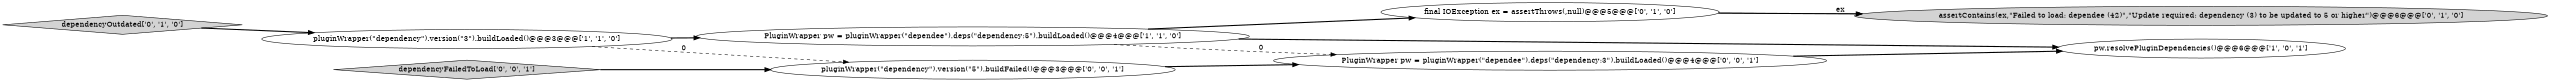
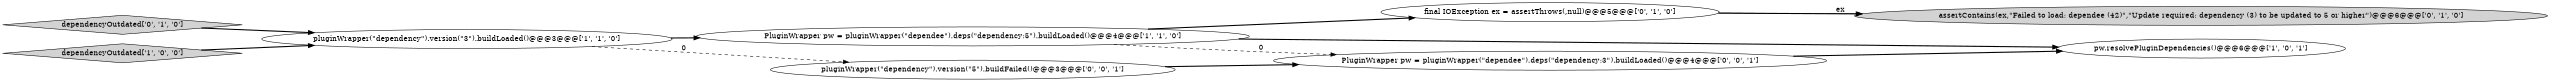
none -> (122, 53)
(467, 70) -> none
